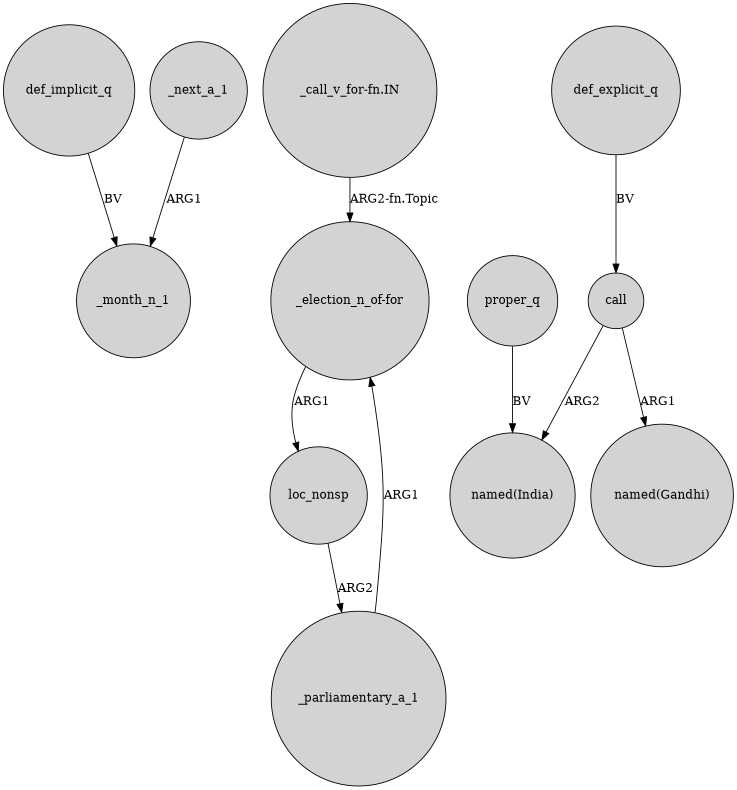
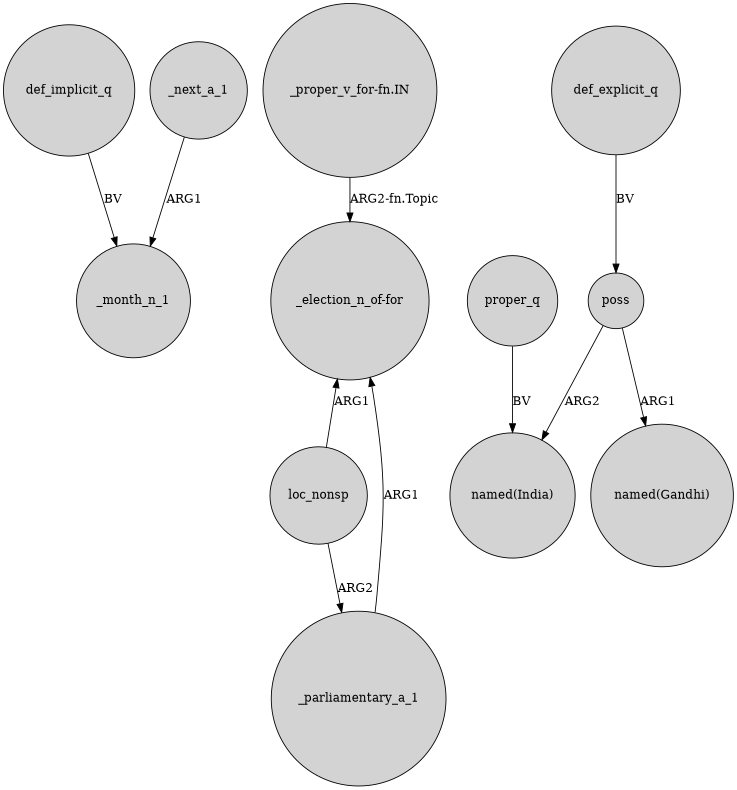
(350, 90) -> (350, 90)
(616, 301) -> (616, 301)
(293, 404) -> (331, 417)
